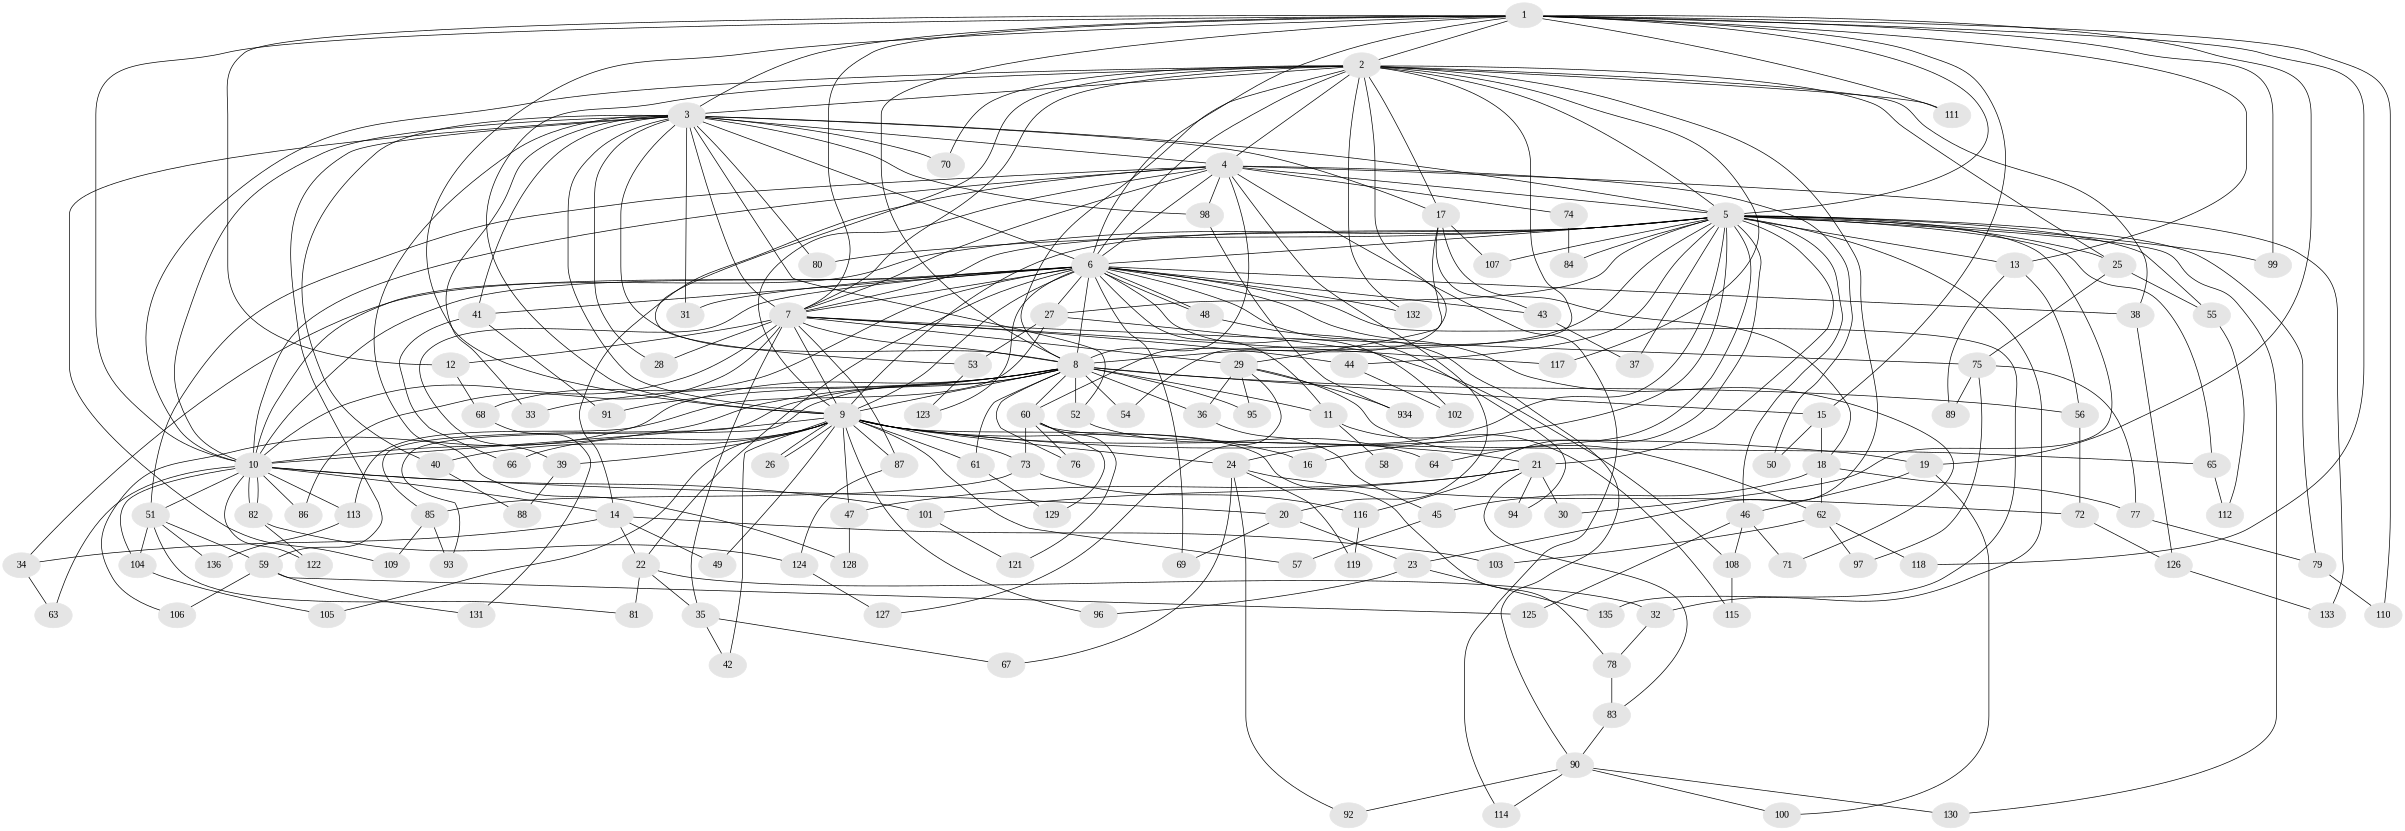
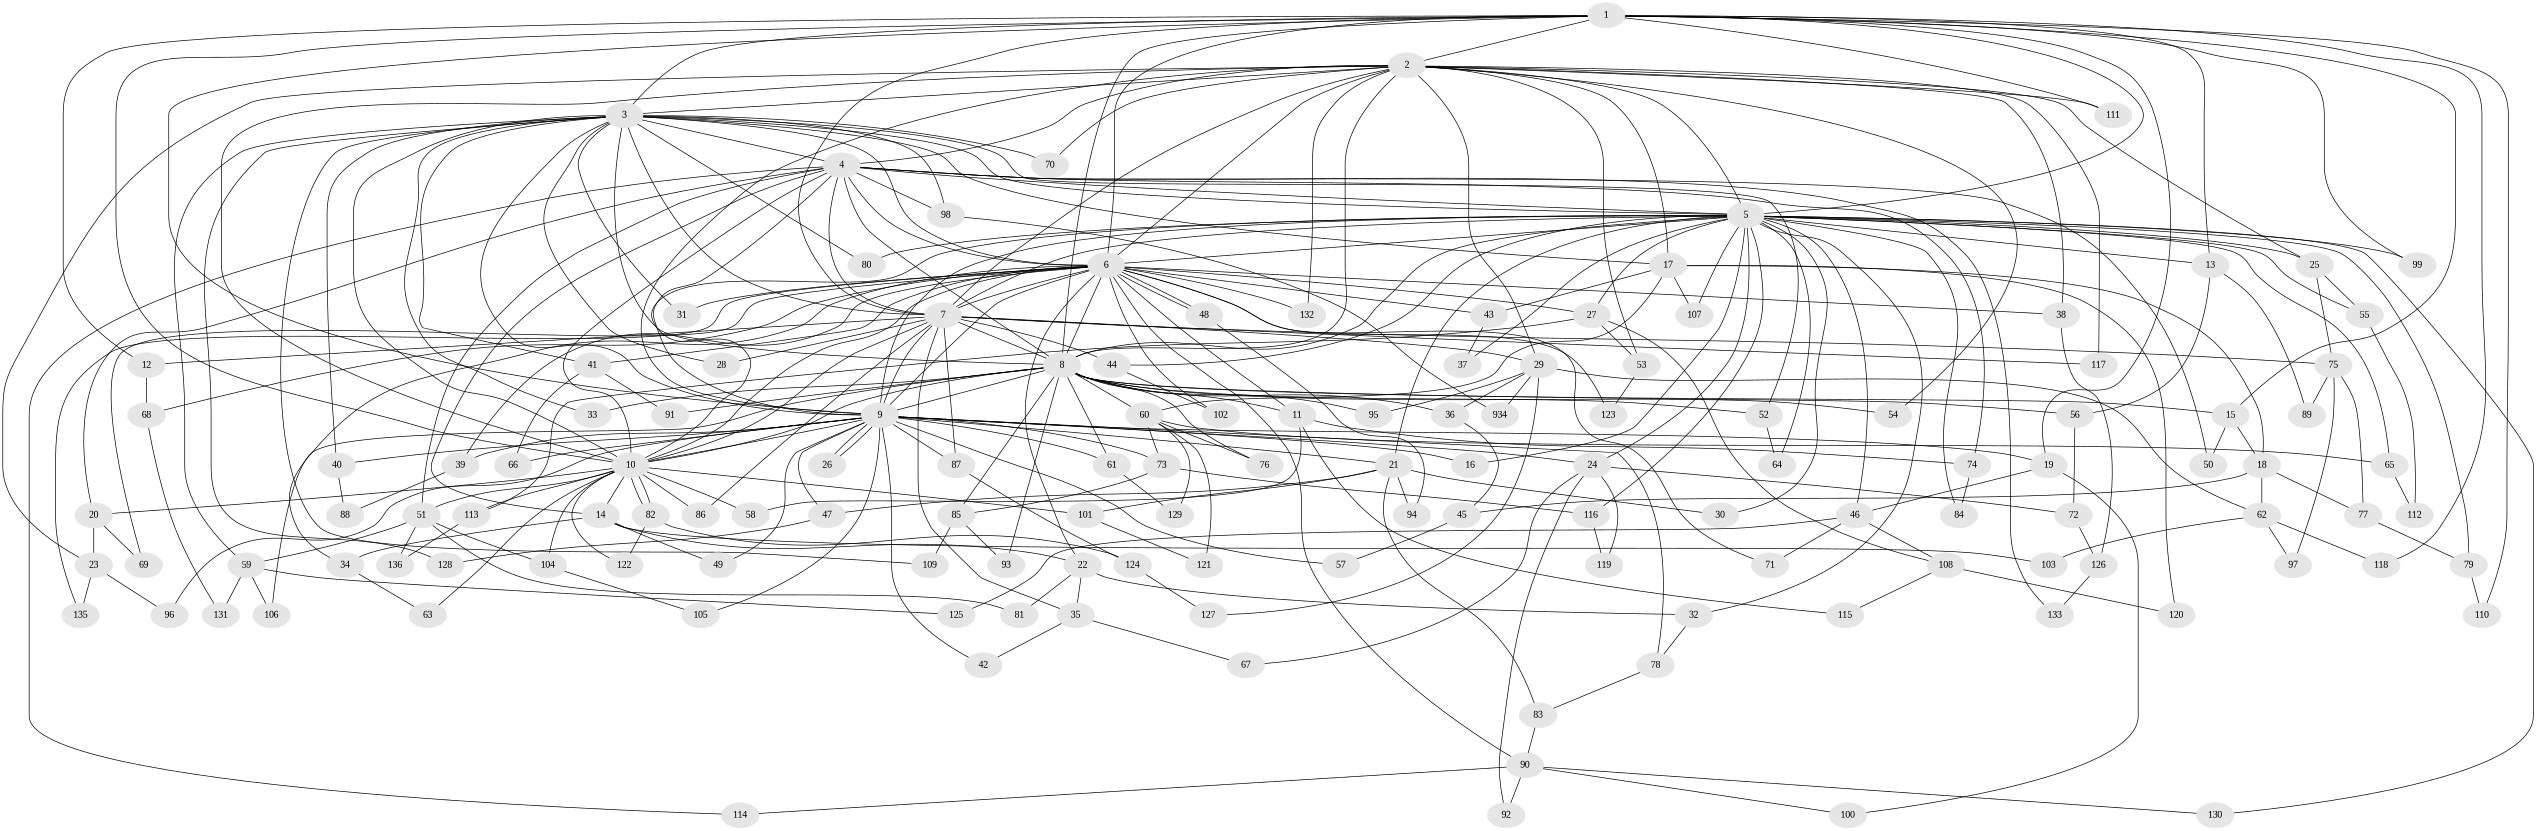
none -> (1746, 450)
none -> (692, 489)
none -> (2176, 615)
